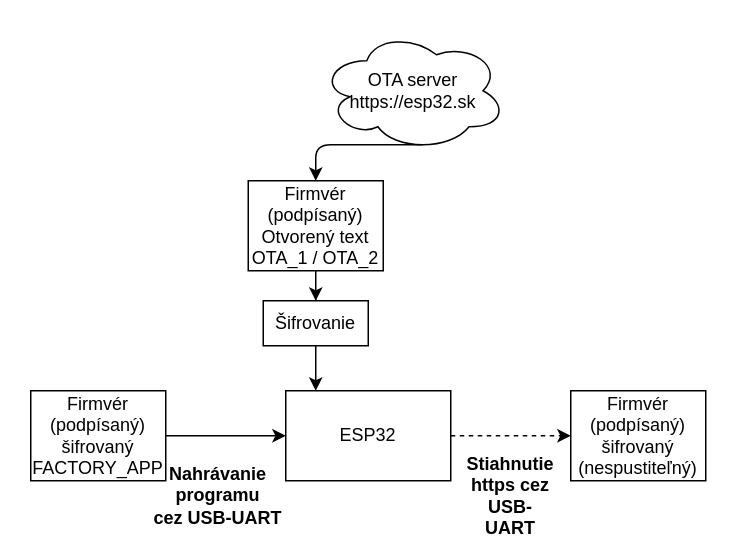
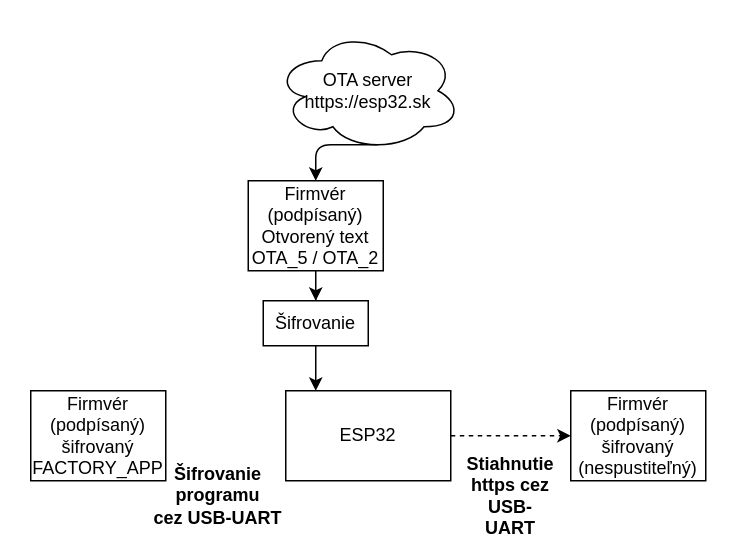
(413, 91) -> (368, 91)
(316, 226) -> (316, 226)
(221, 436) -> none
(218, 496) -> (218, 496)
